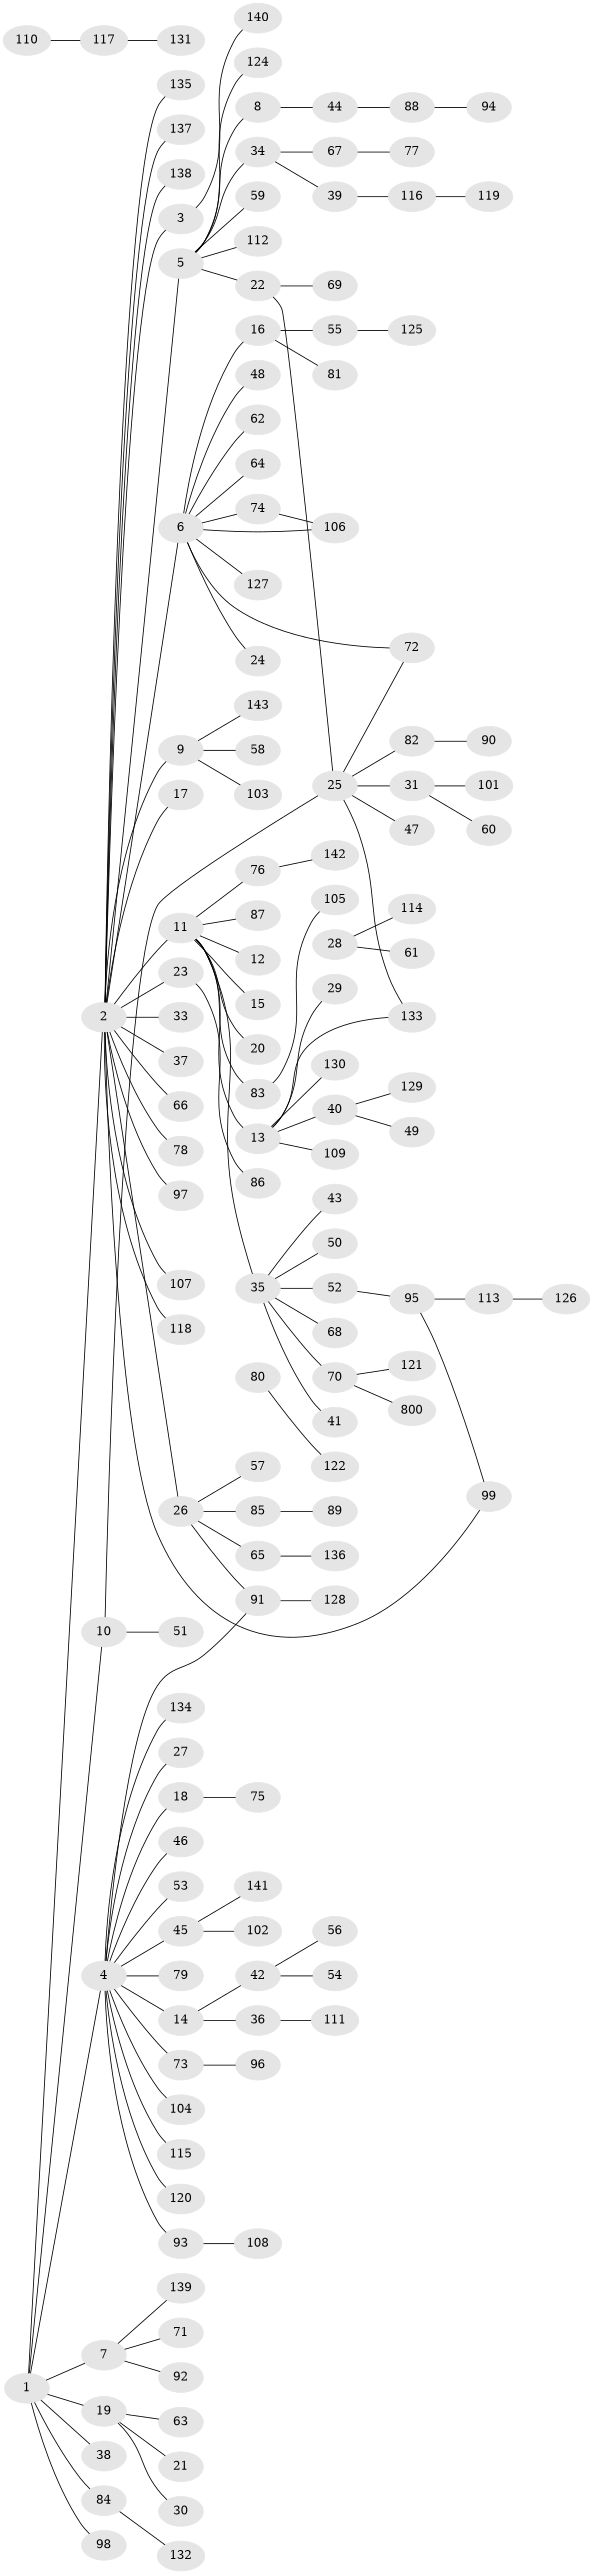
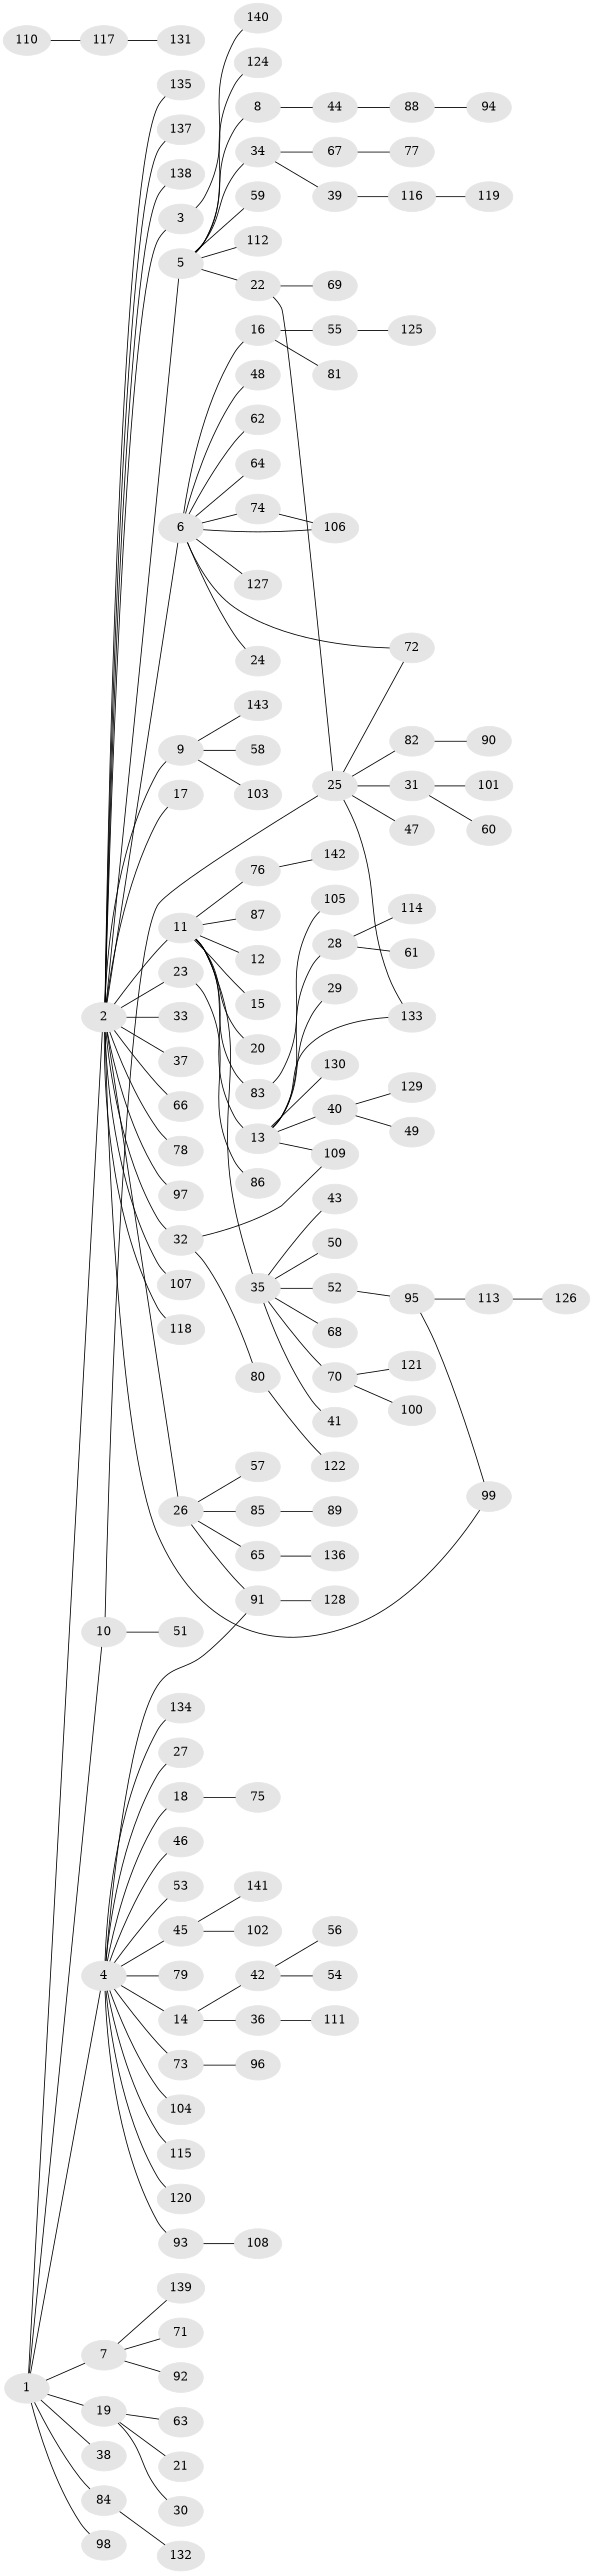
none -> (296, 1042)
none -> (181, 1240)
(412, 1411) -> (412, 1411)
